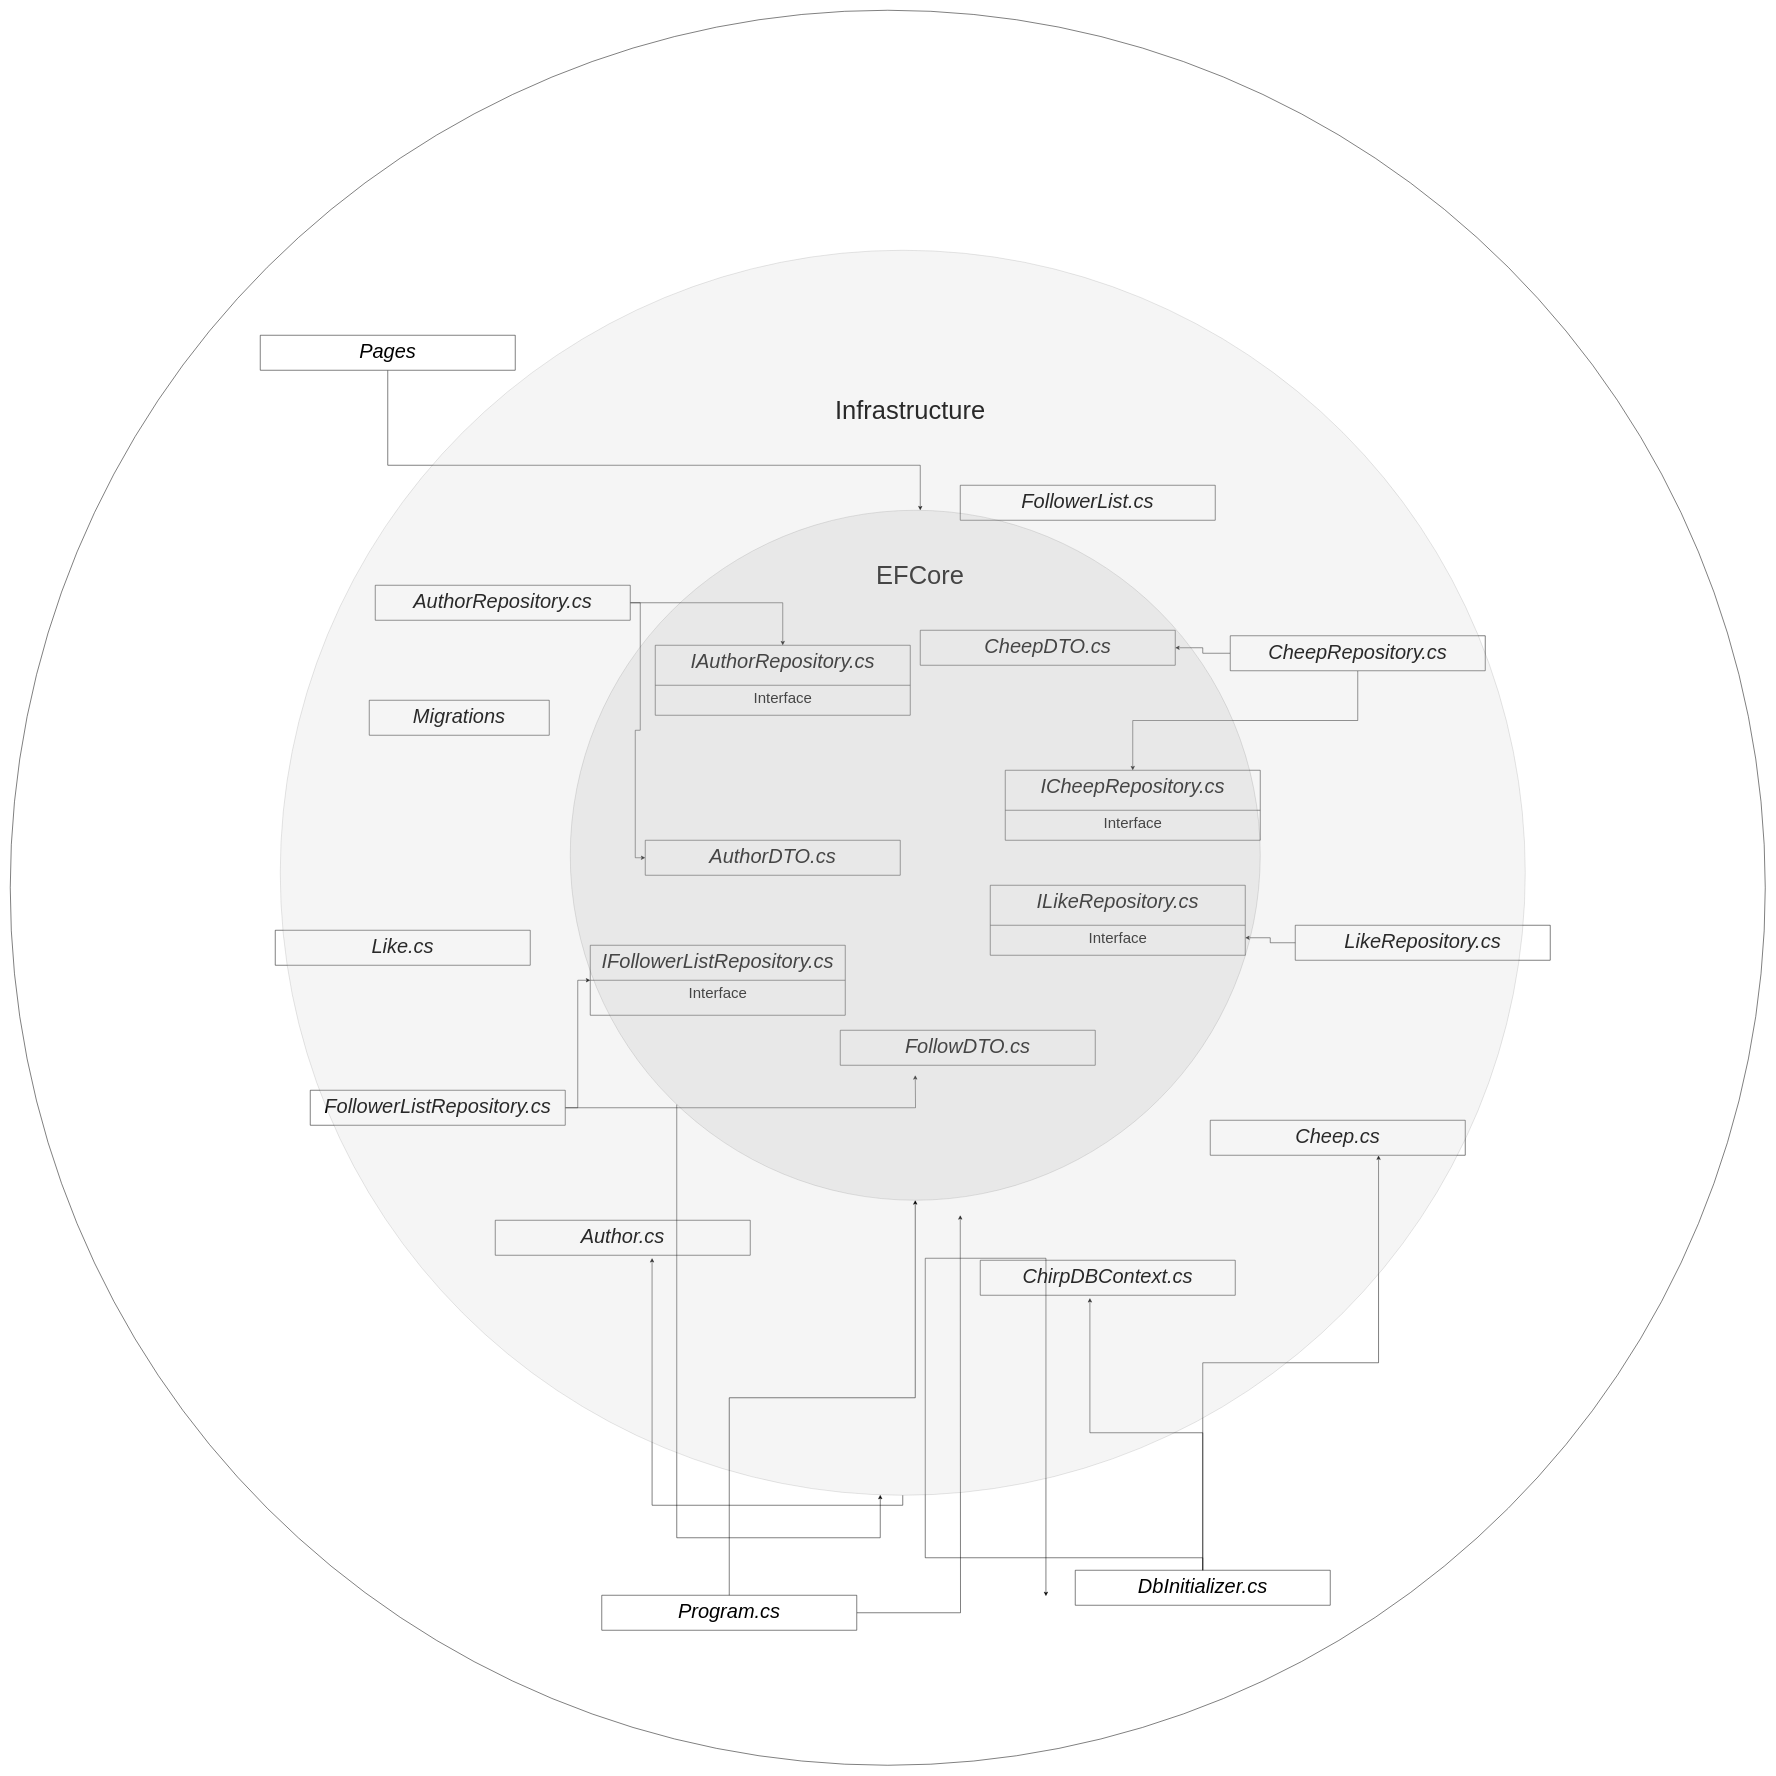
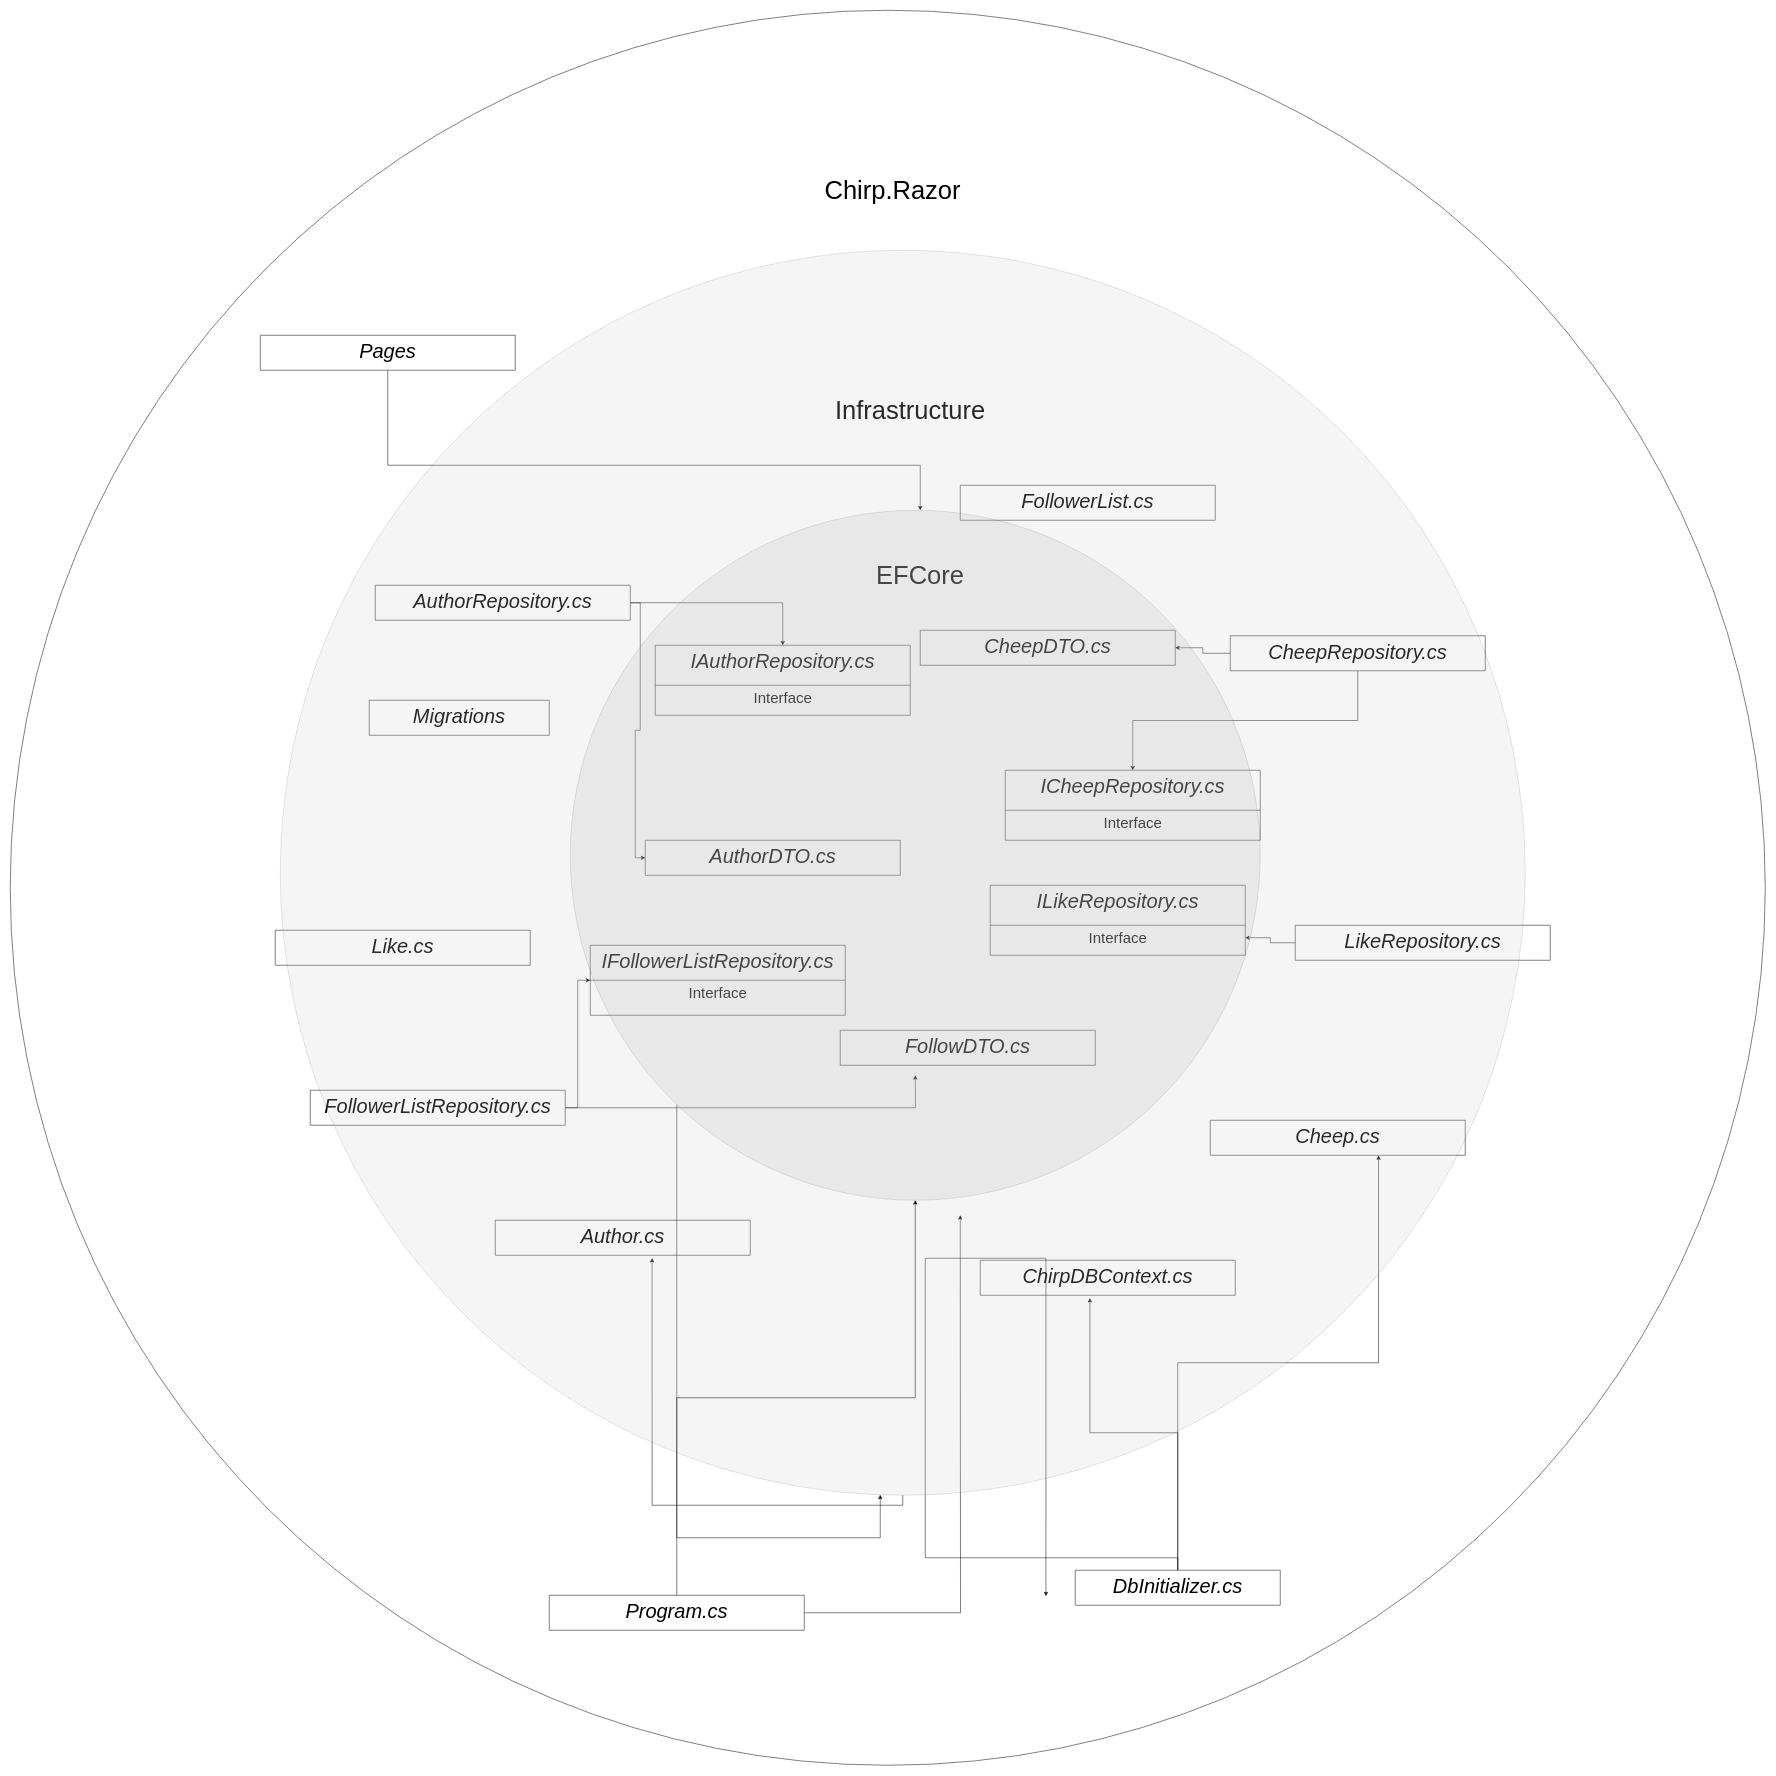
none -> (893, 190)
(1203, 1588) -> (1178, 1588)
(729, 1613) -> (677, 1613)
